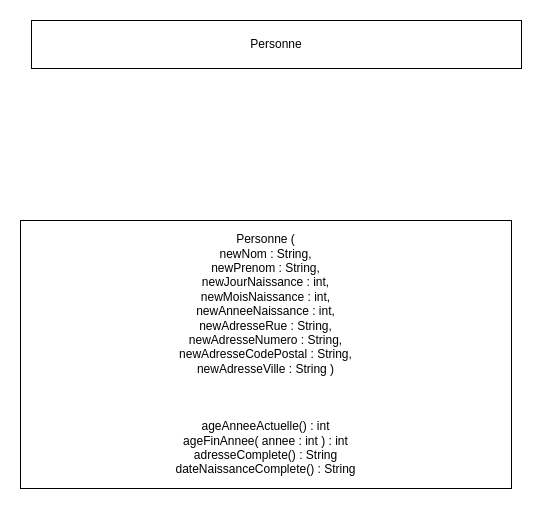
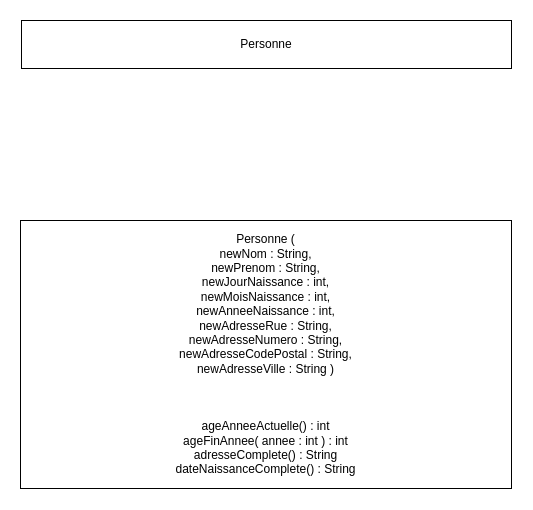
(277, 45) -> (267, 45)
